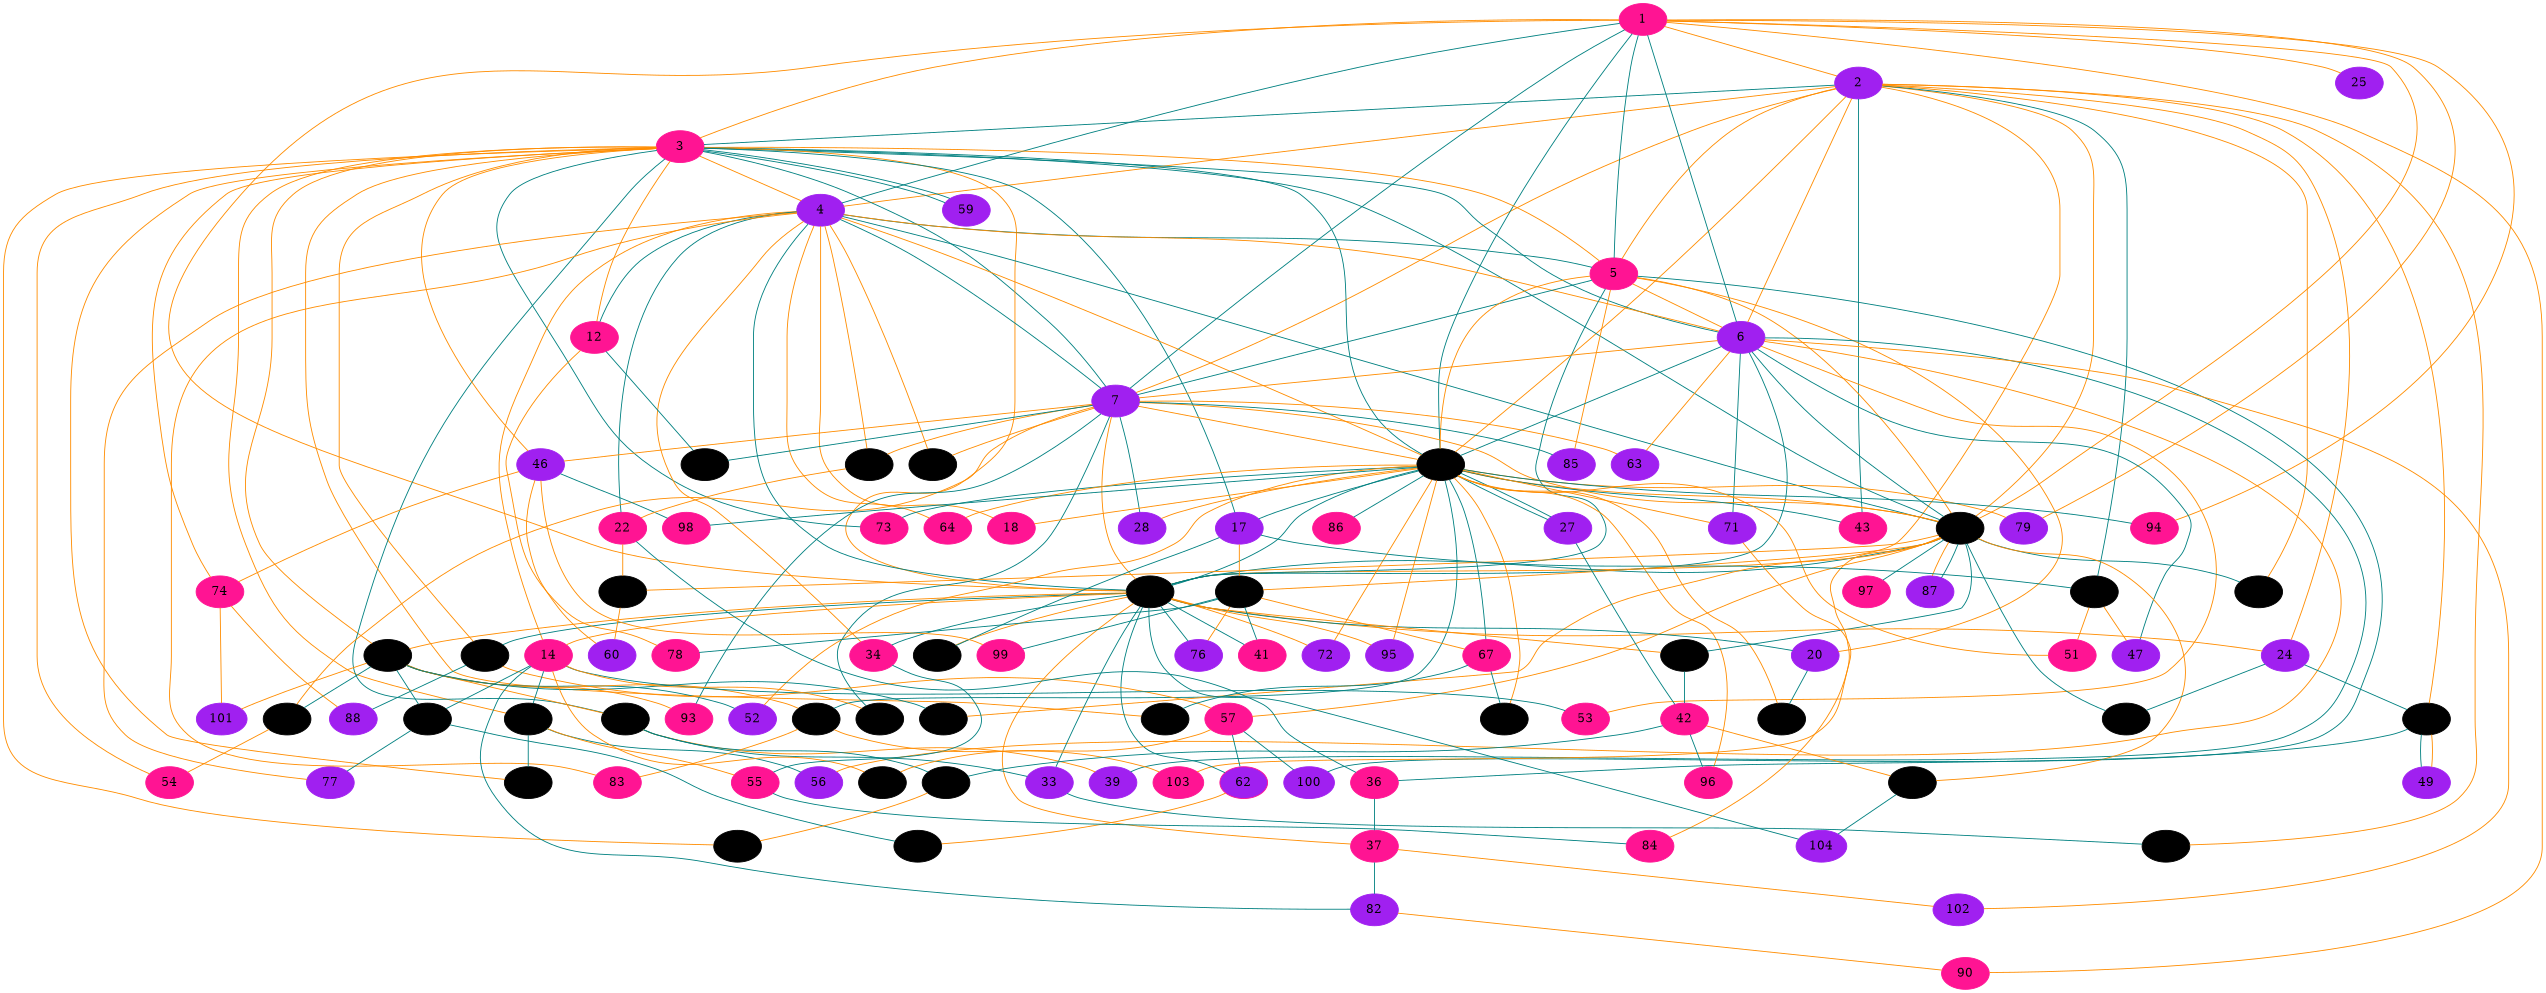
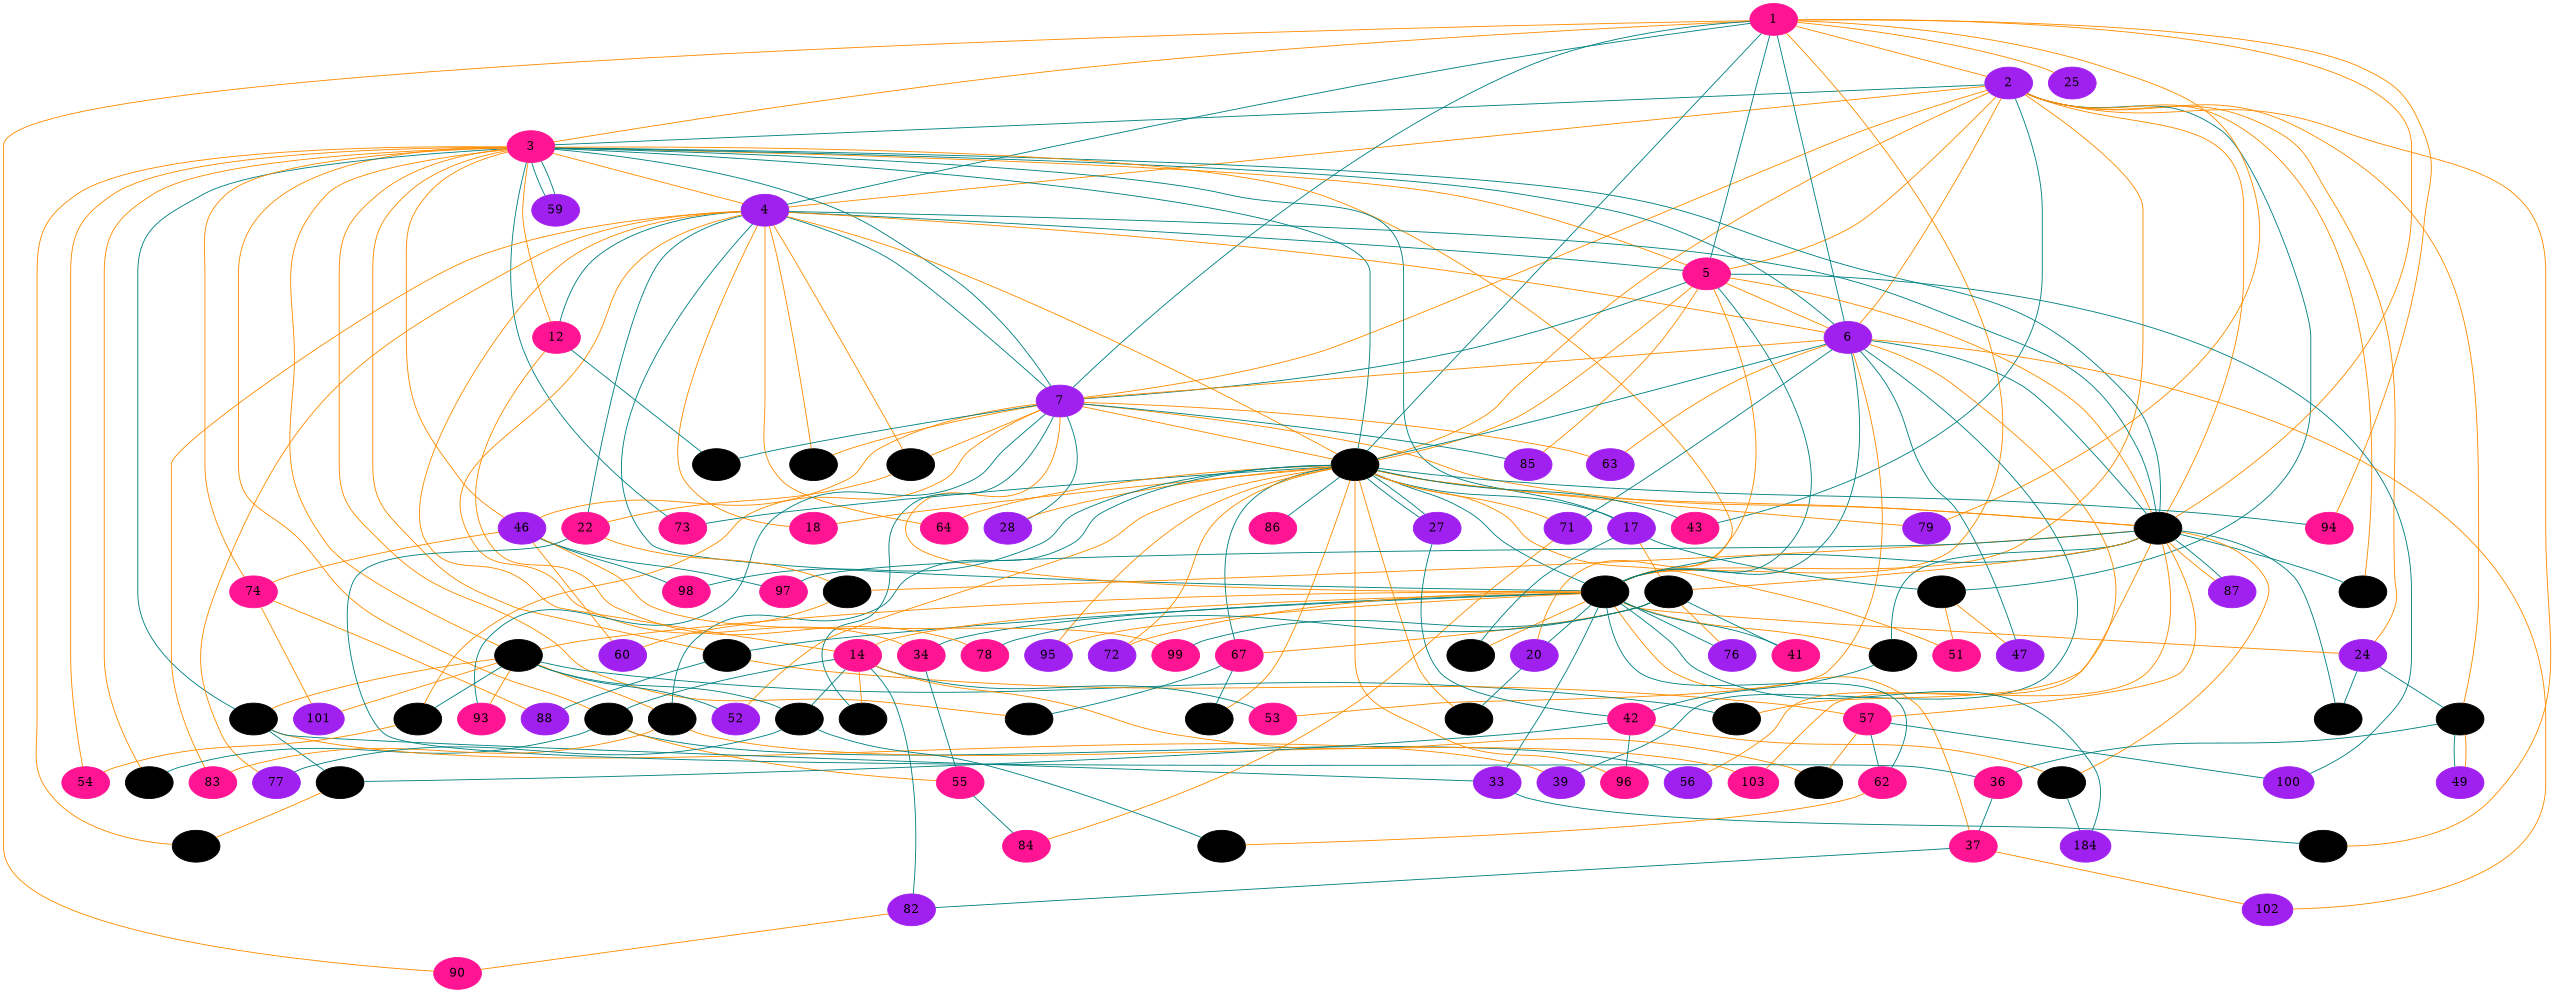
none -> (650, 565)
(1244, 783) -> (1882, 783)
(1821, 846) -> (2086, 846)
